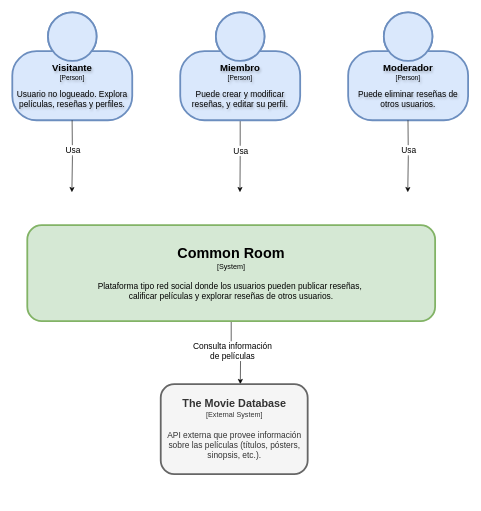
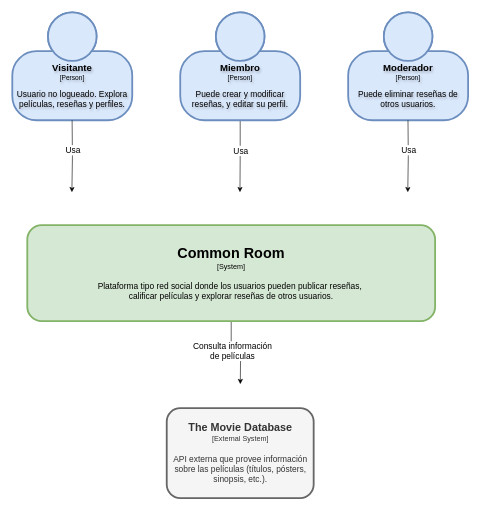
(234, 429) -> (240, 453)
